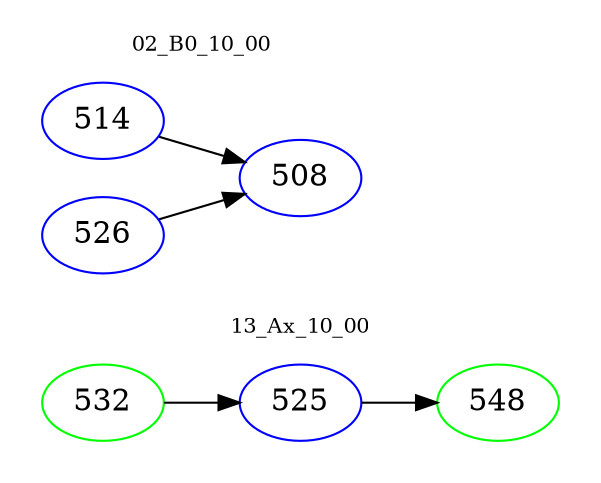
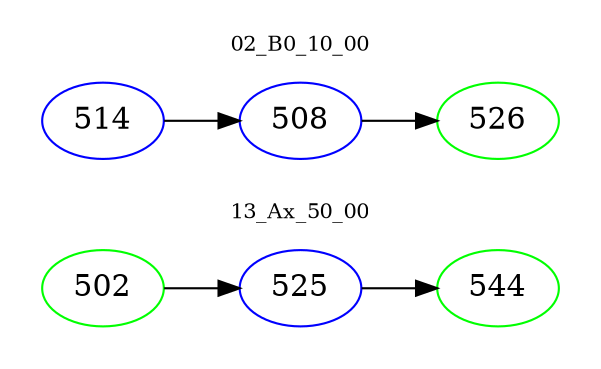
(191, 210) -> (389, 121)
(103, 235) -> (498, 121)
(301, 327) -> (301, 213)
(103, 403) -> (103, 288)
(498, 403) -> (498, 288)
